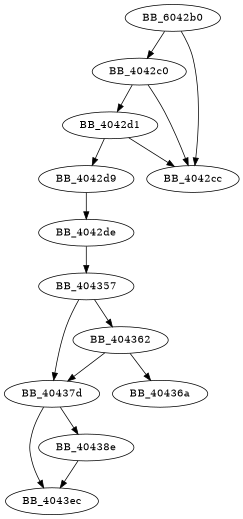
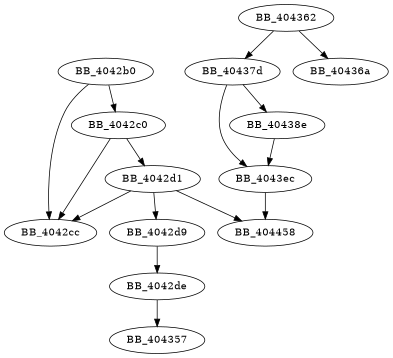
(173, 18) -> (106, 72)
none -> (265, 233)
(101, 310) -> none
(63, 335) -> none
